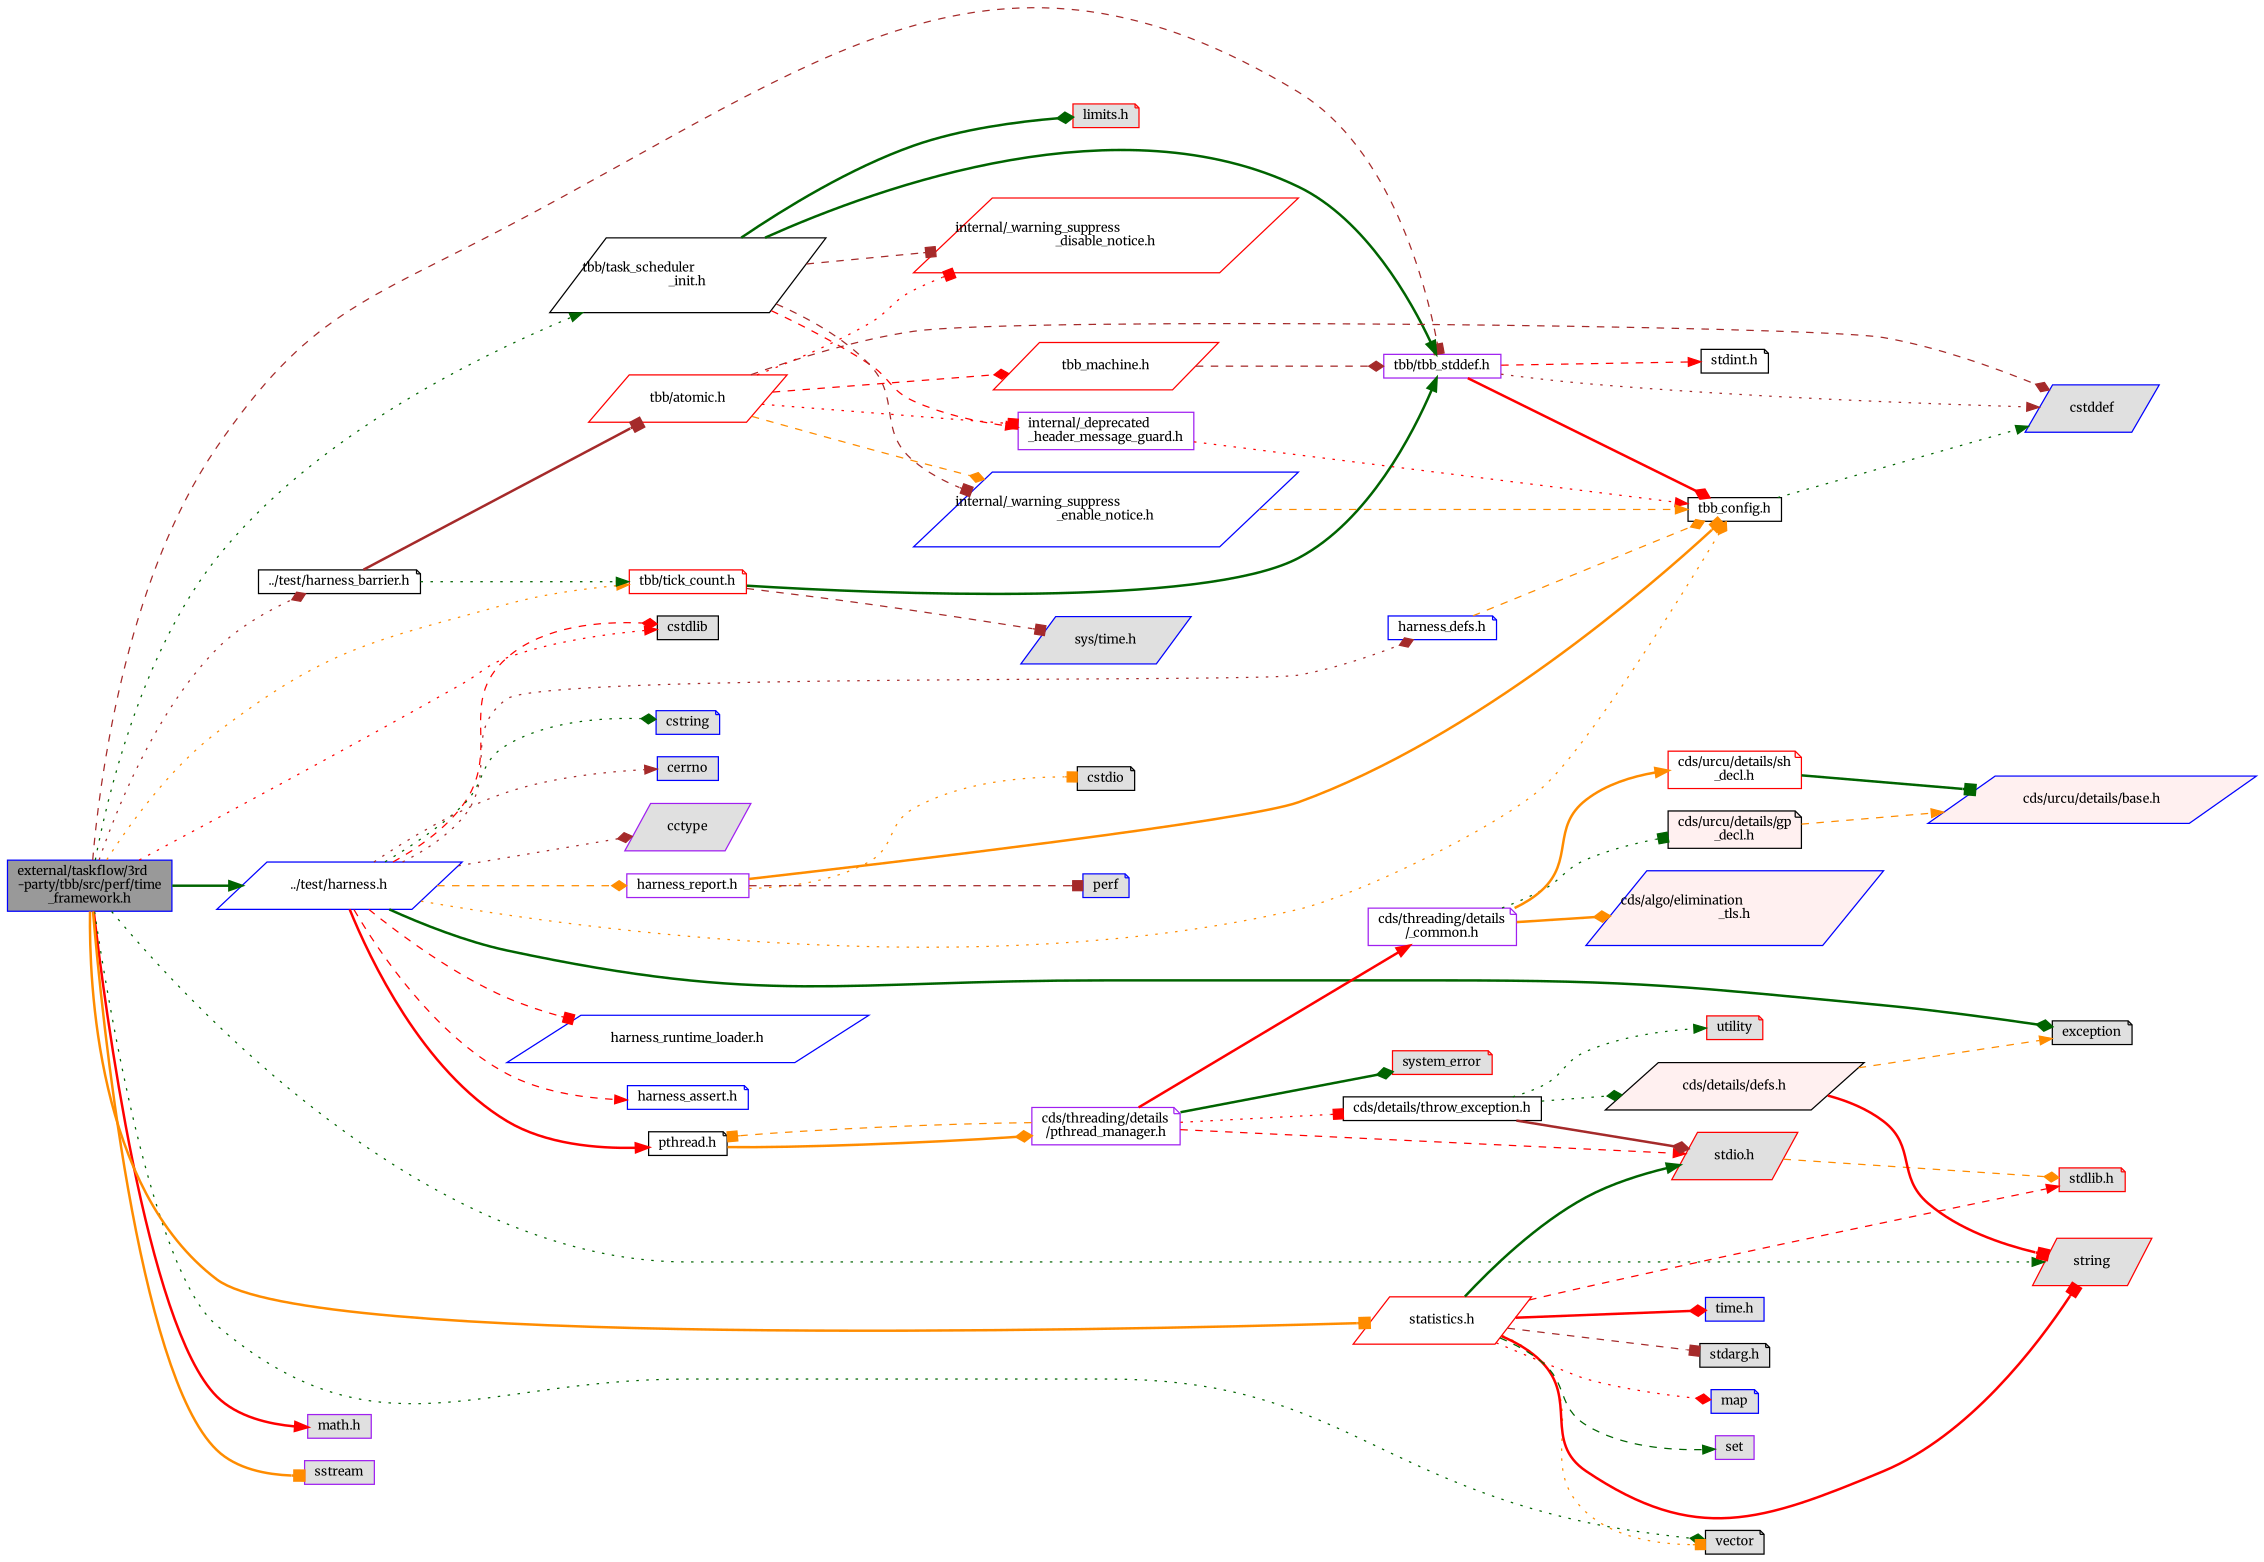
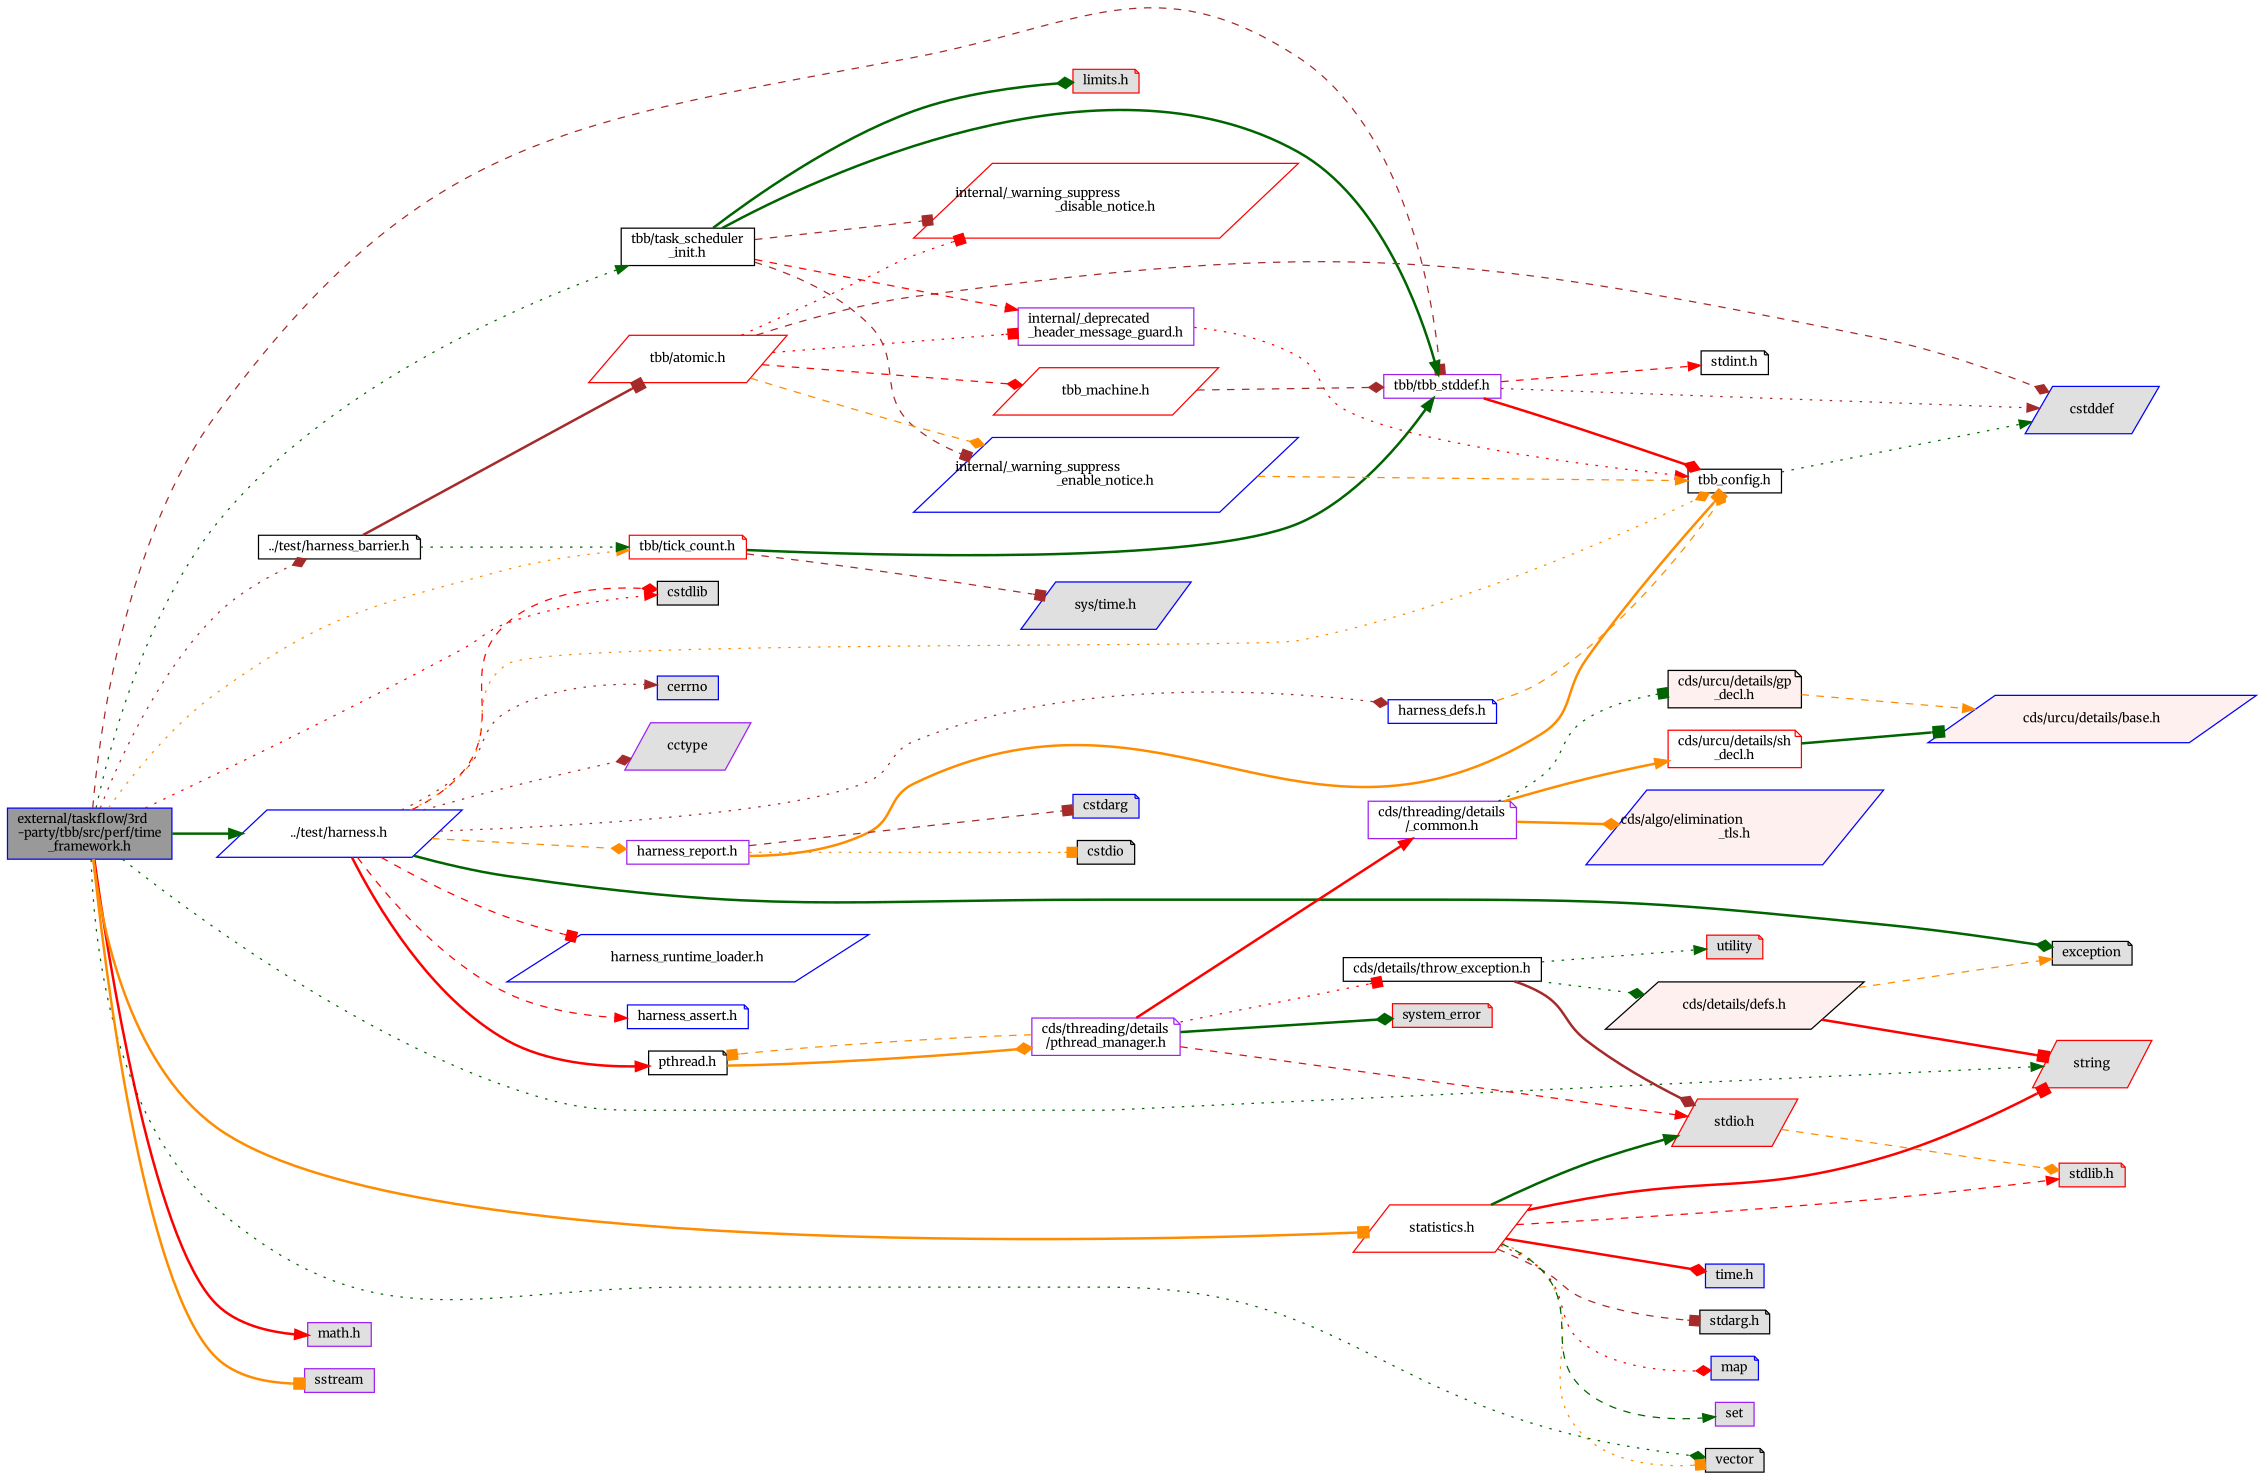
(688, 275) -> (688, 247)
(688, 722) -> none
(1106, 886) -> (1106, 806)
